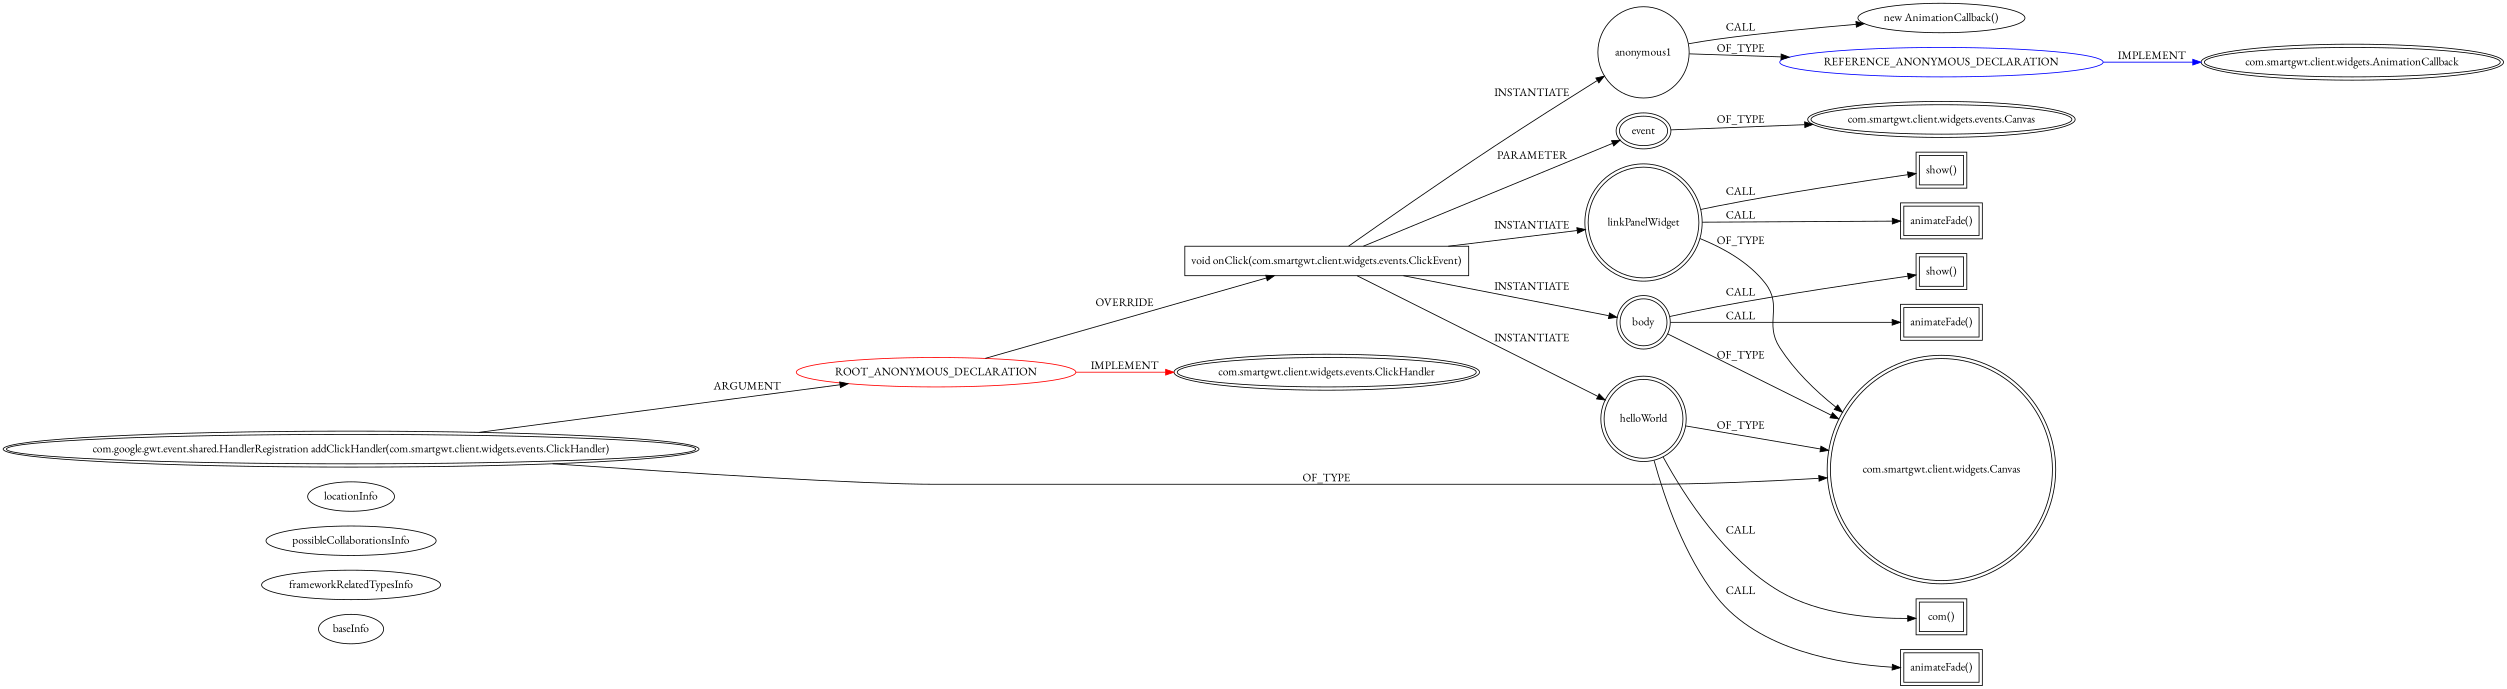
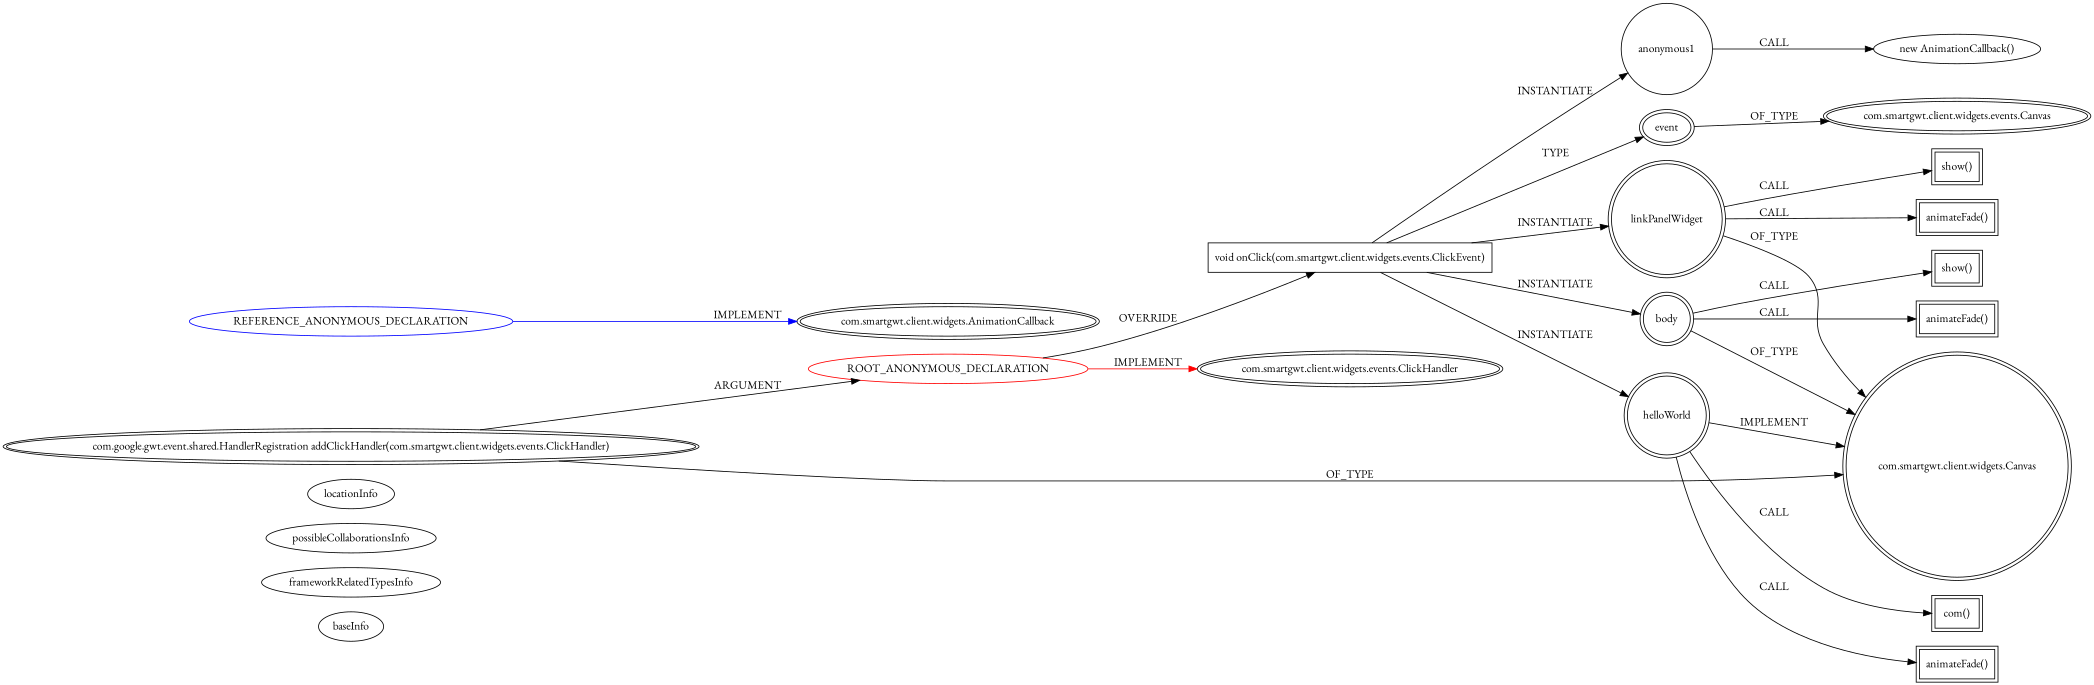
(1735, 55) -> none
(1532, 156) -> (1556, 153)
(1741, 426) -> (1774, 422)
